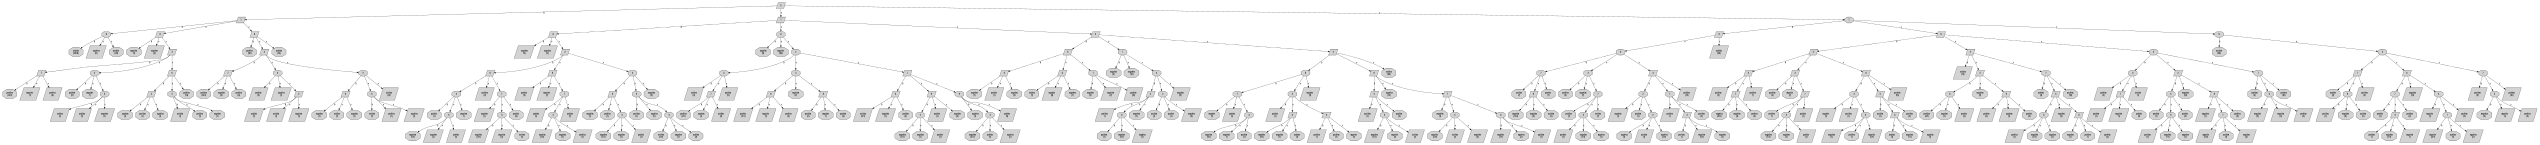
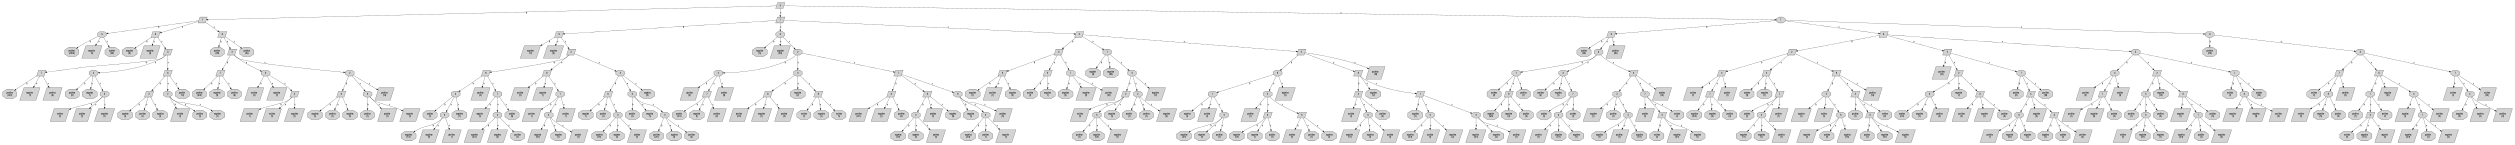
(781, 52) -> (780, 52)
none -> (1584, 52)
(1389, 73) -> (1375, 73)
(1052, 94) -> none
